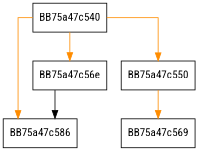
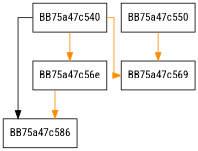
(150, 18) -> (114, 43)
(18, 57) -> (18, 57)
(55, 100) -> (55, 100)
